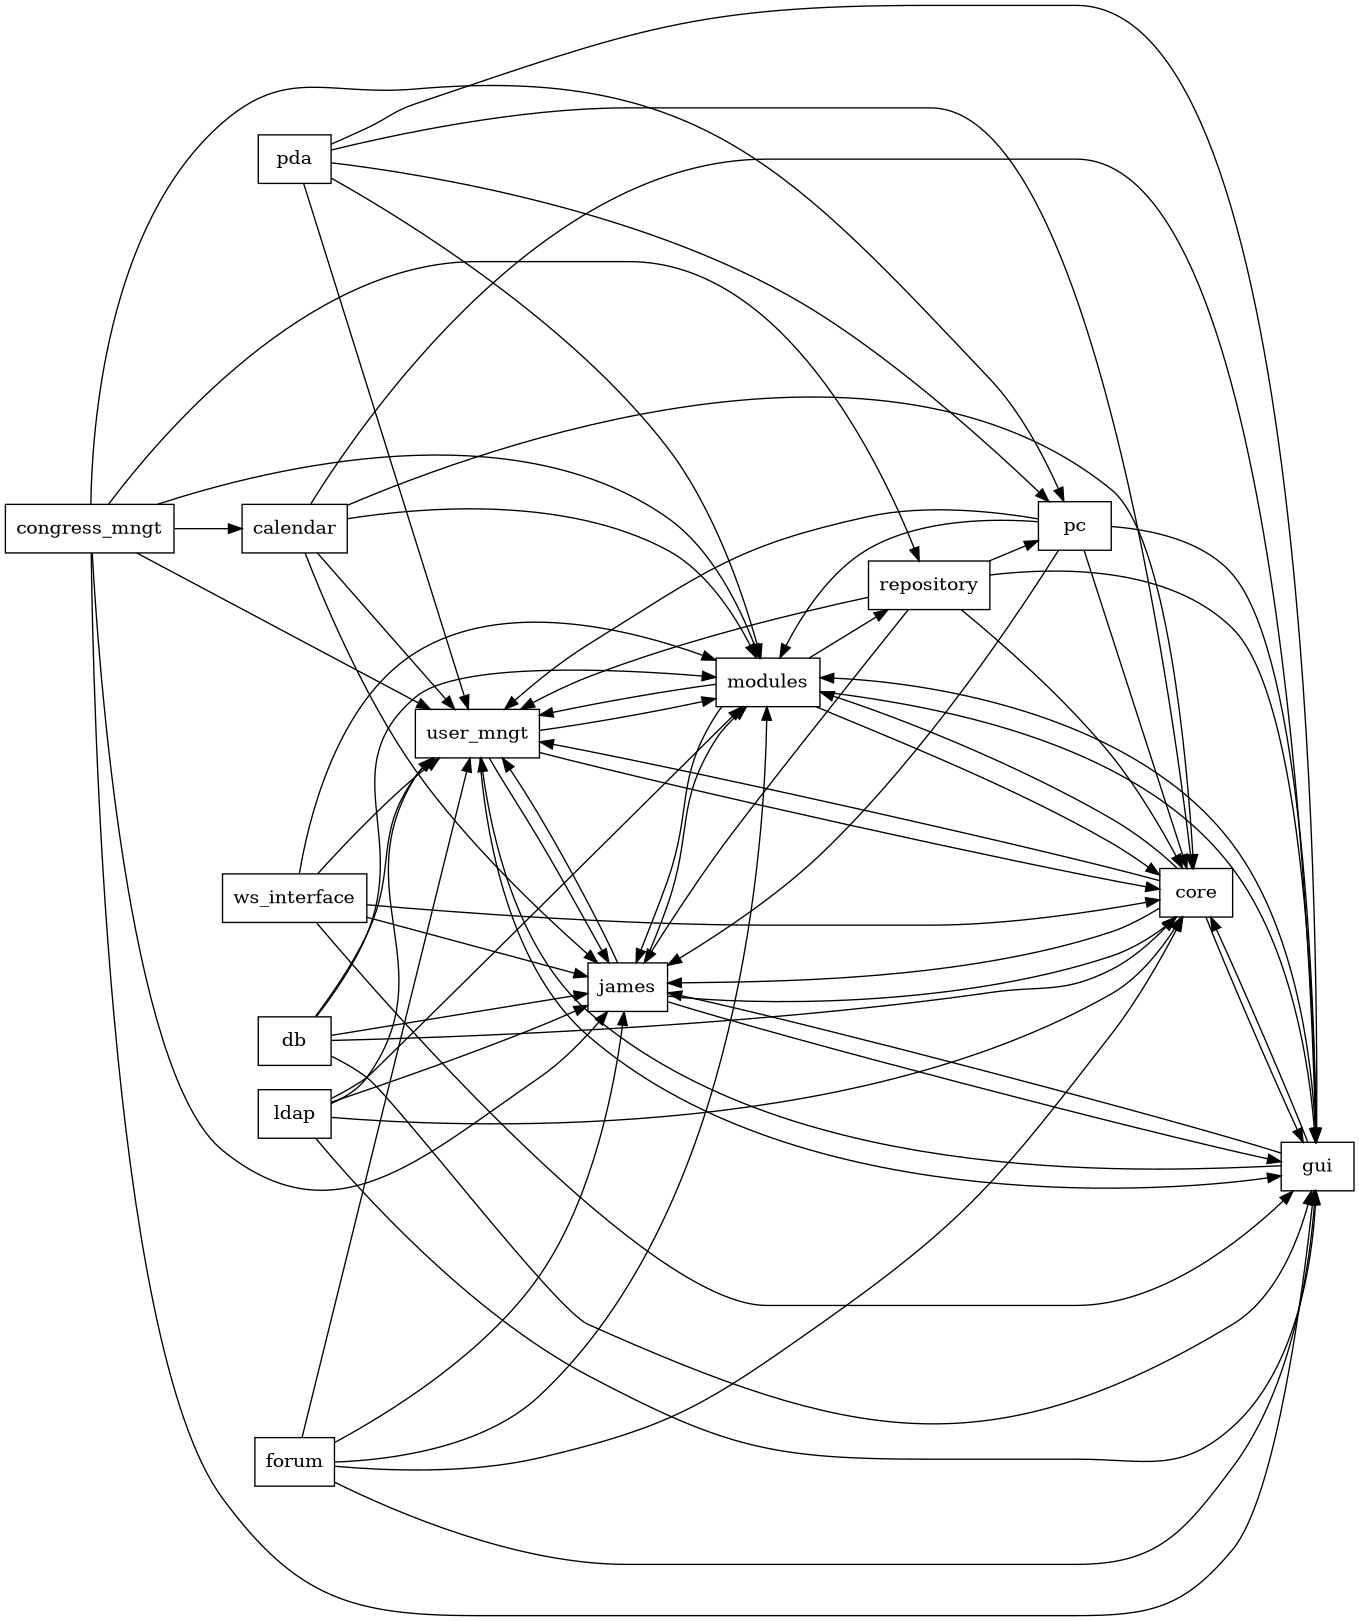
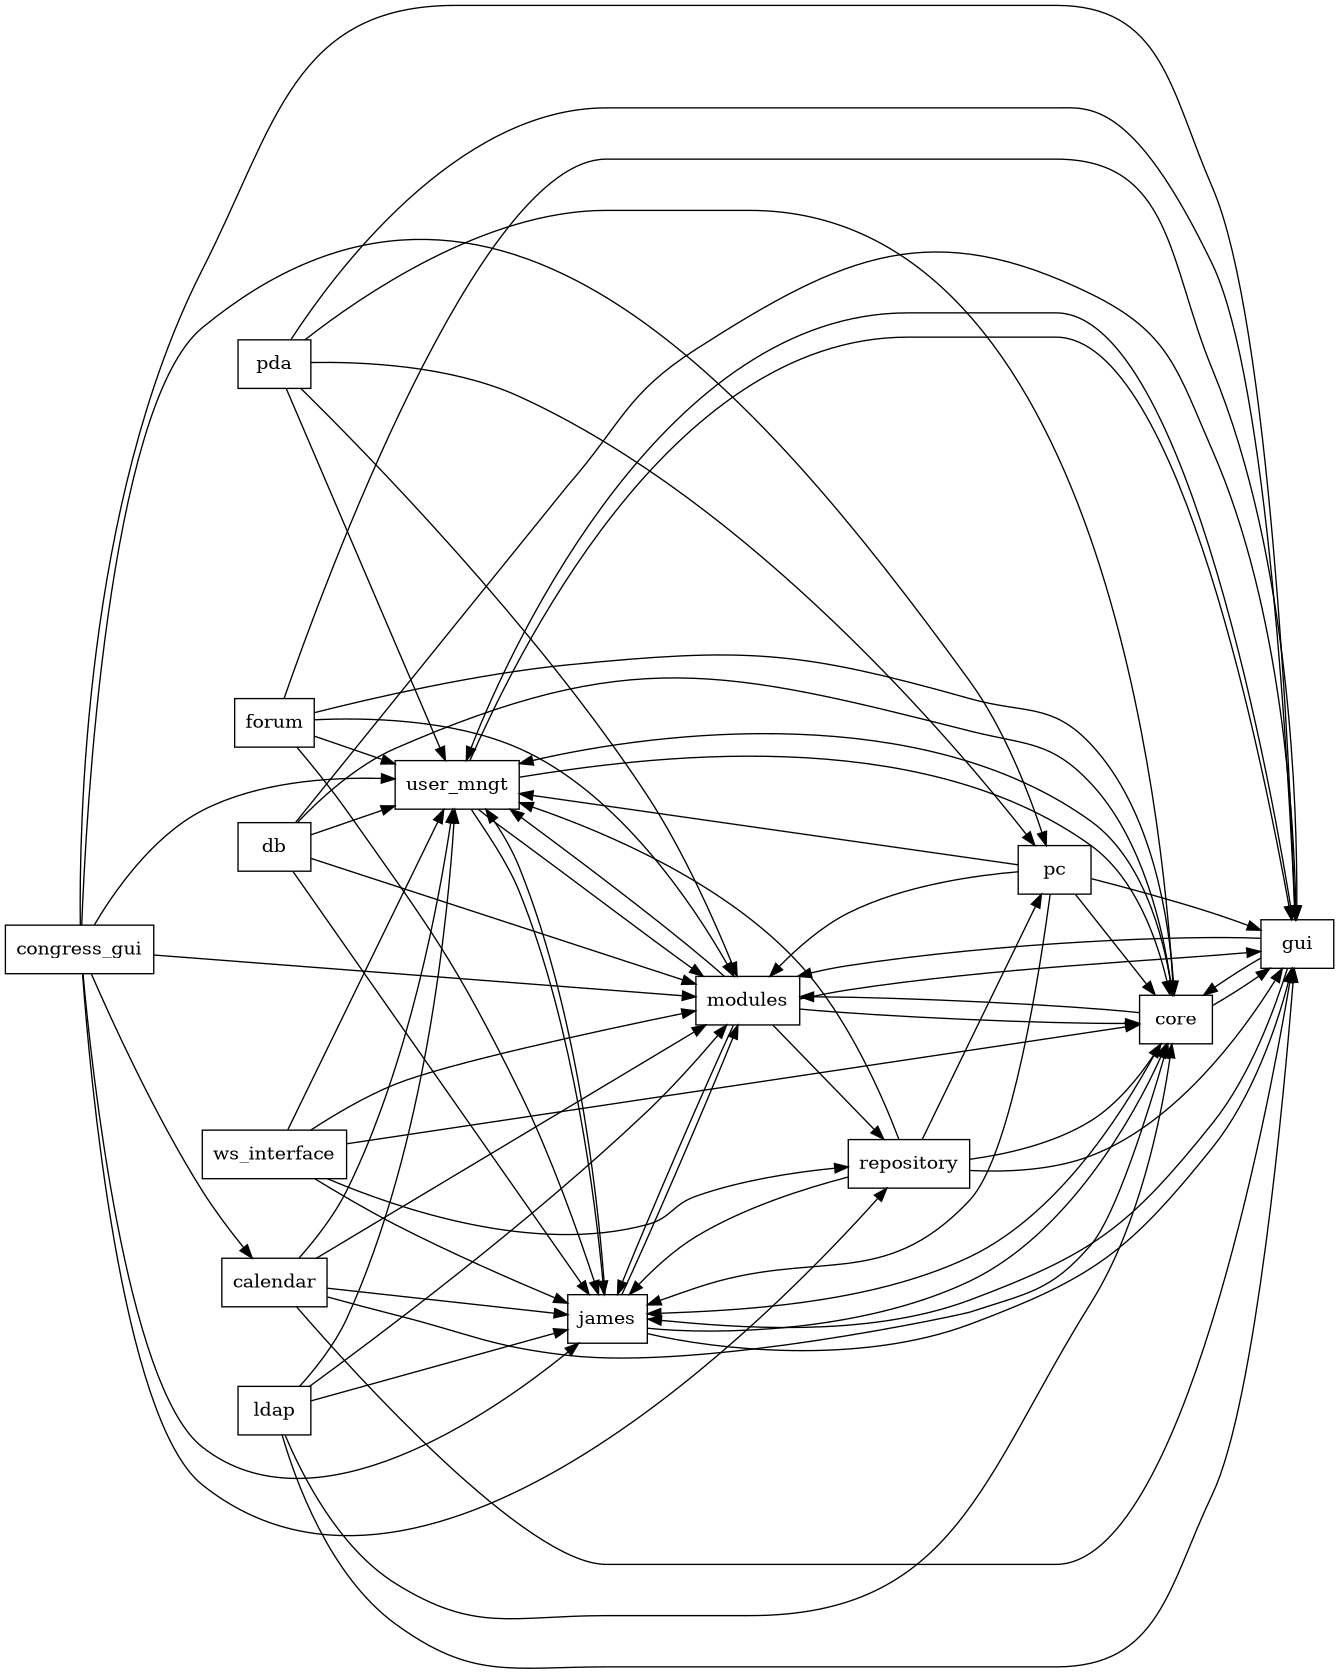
(90, 529) -> (80, 949)
(741, 1299) -> (609, 1232)
